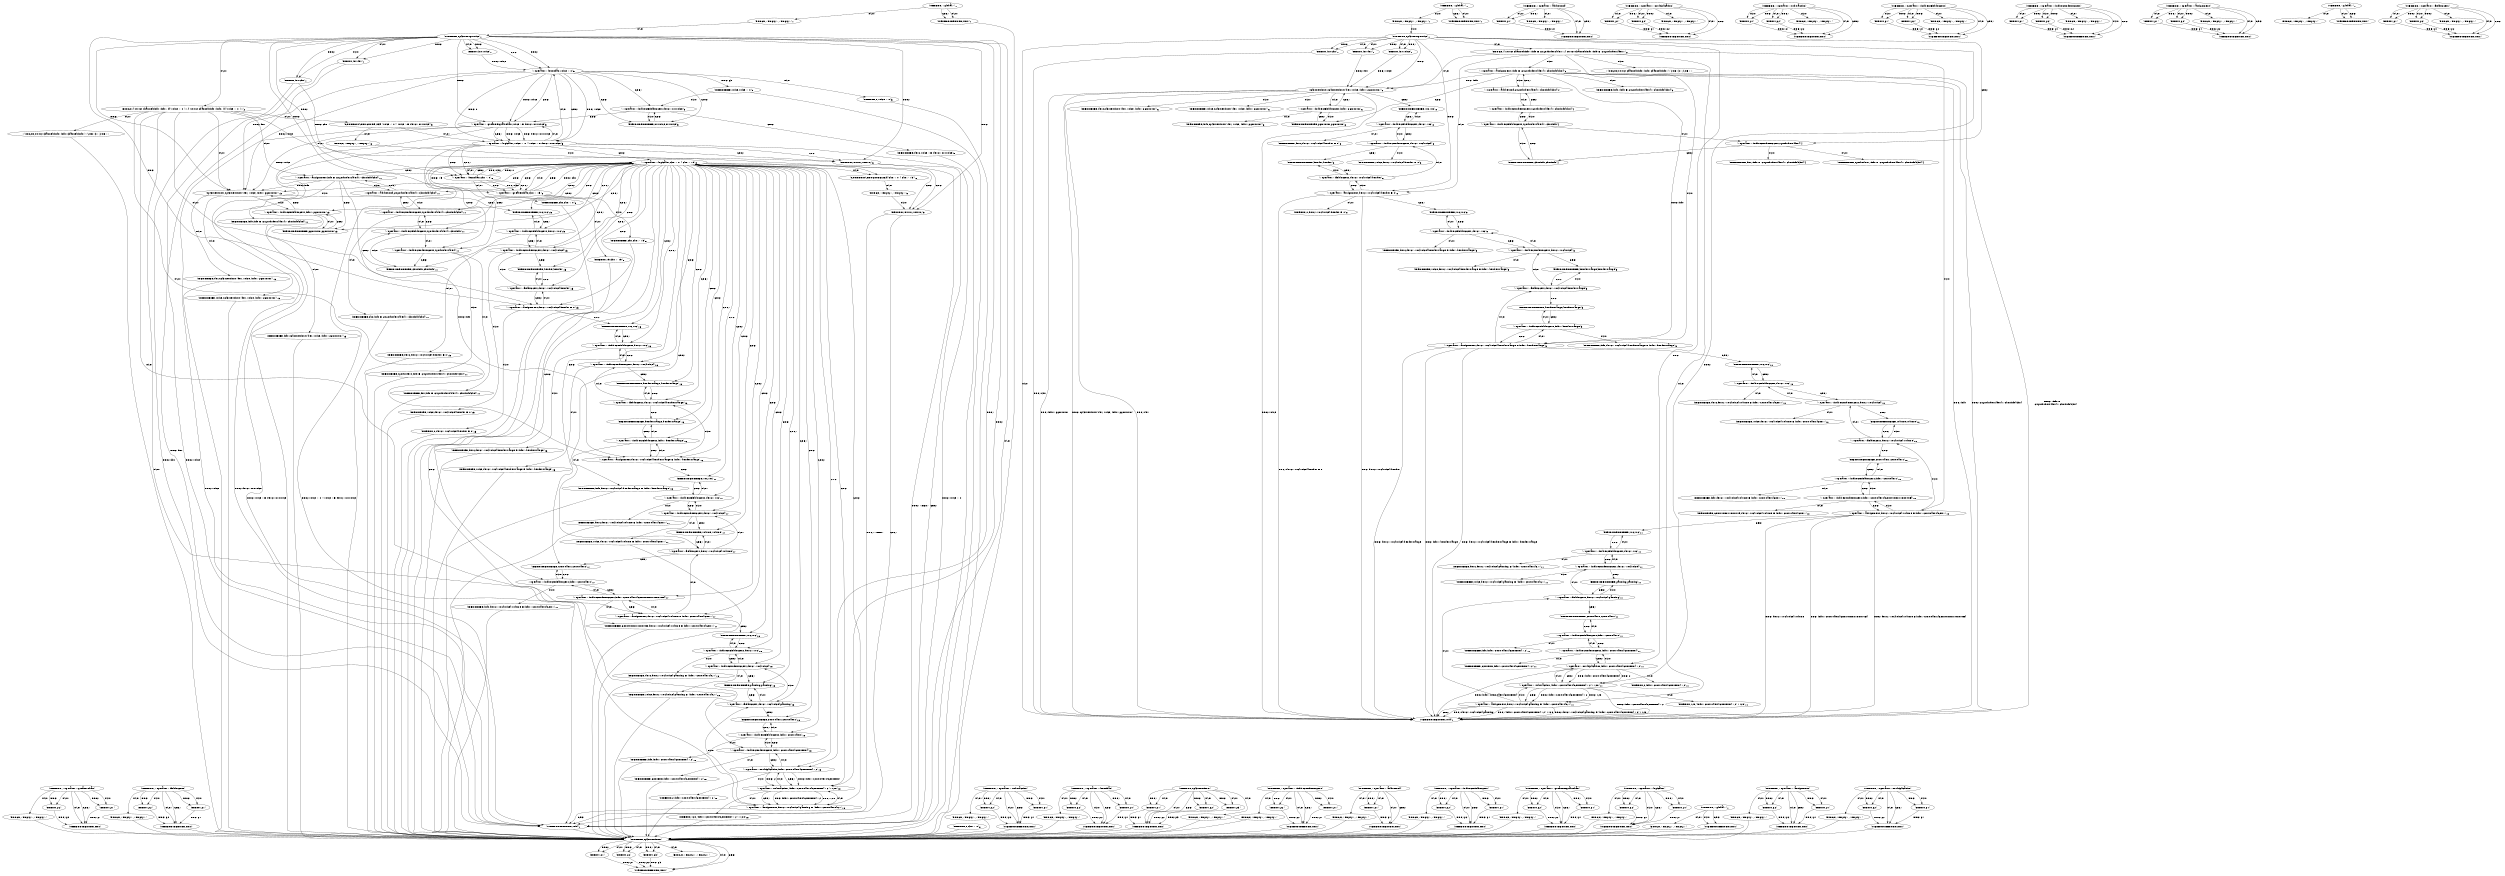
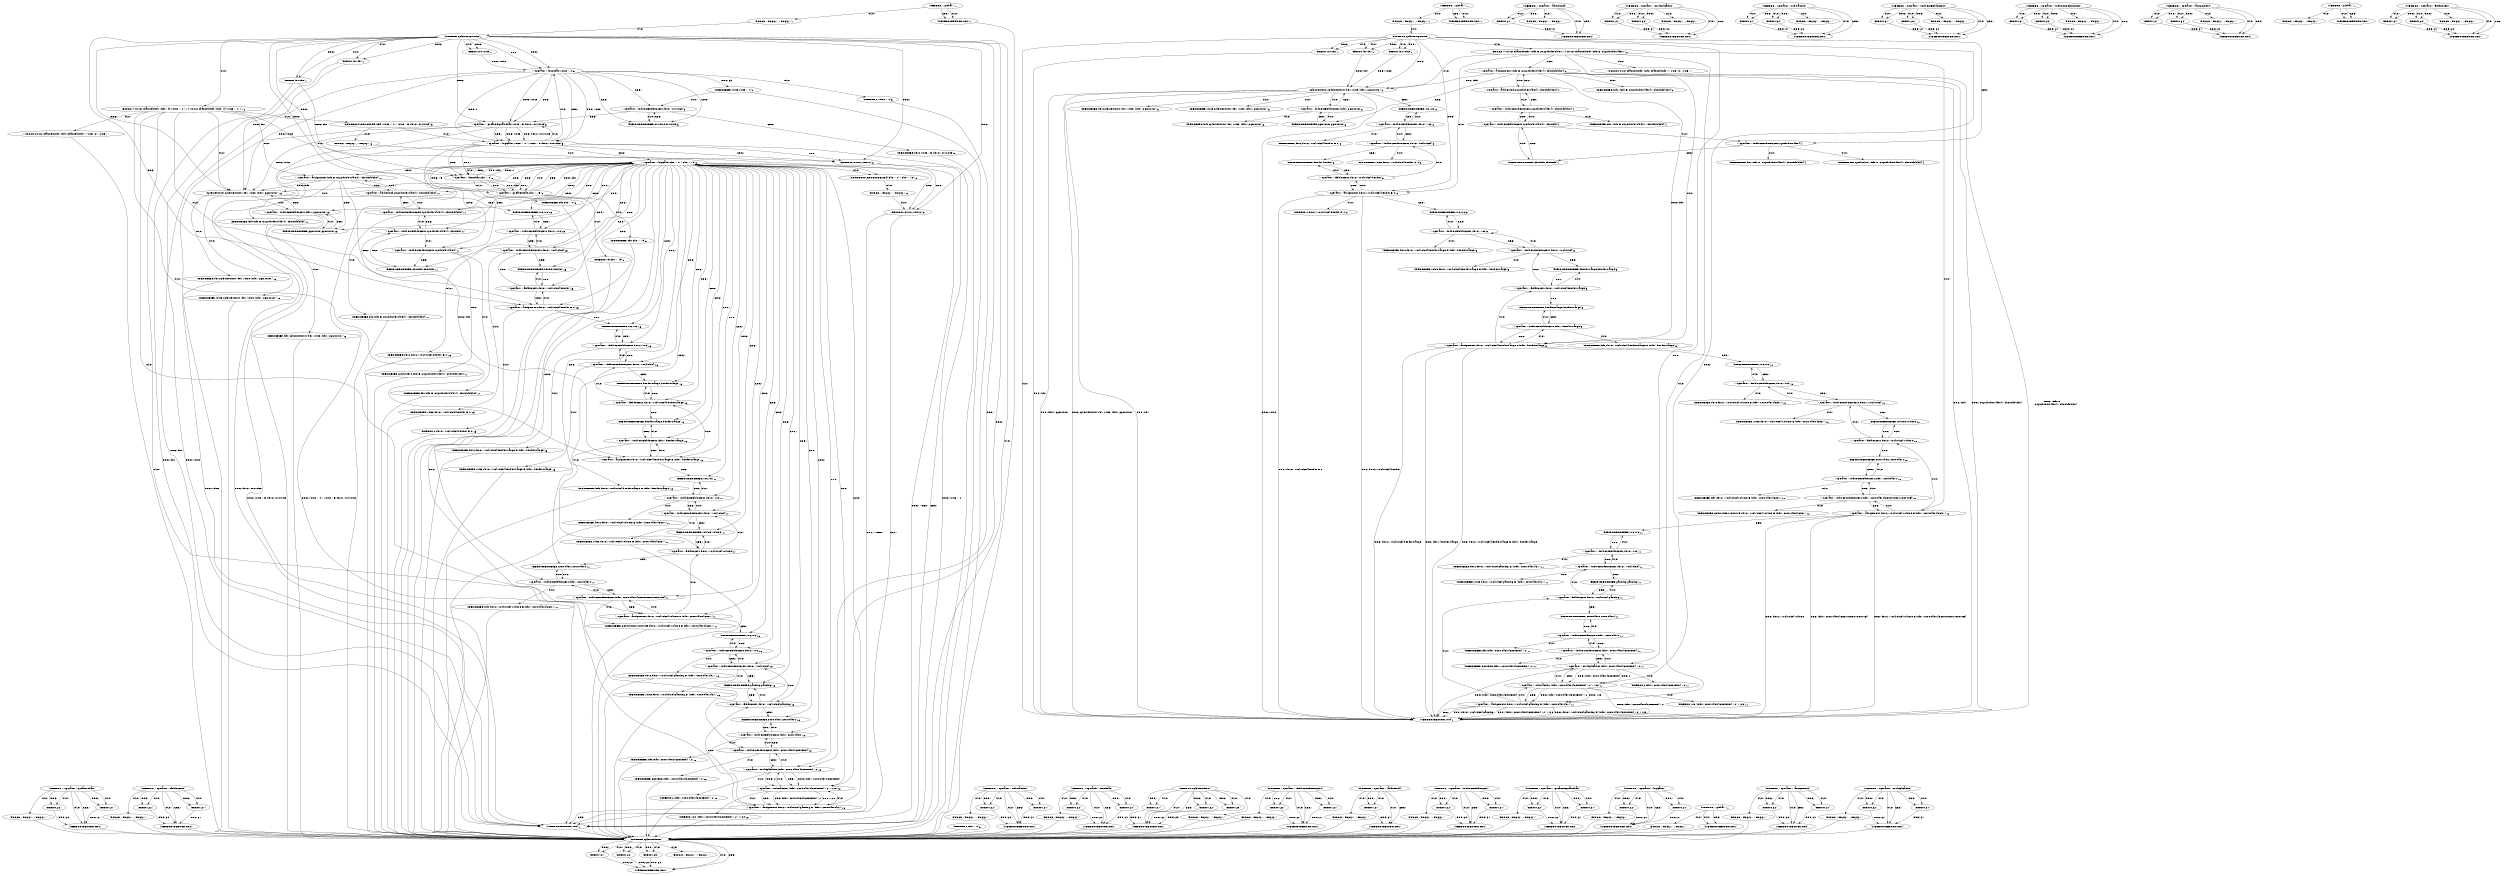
none -> (1628, 124)
